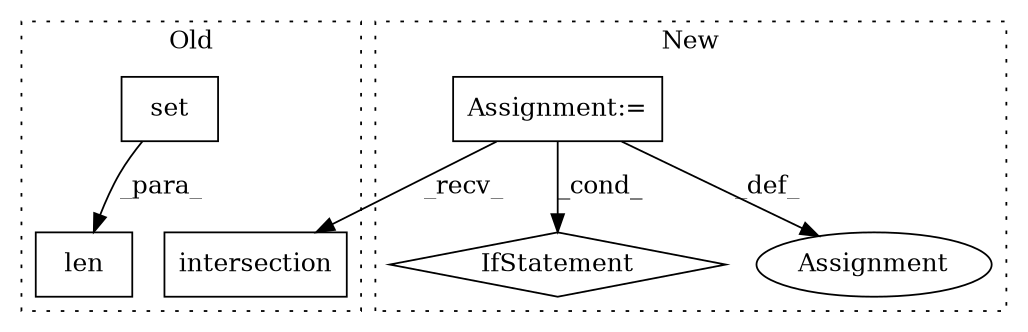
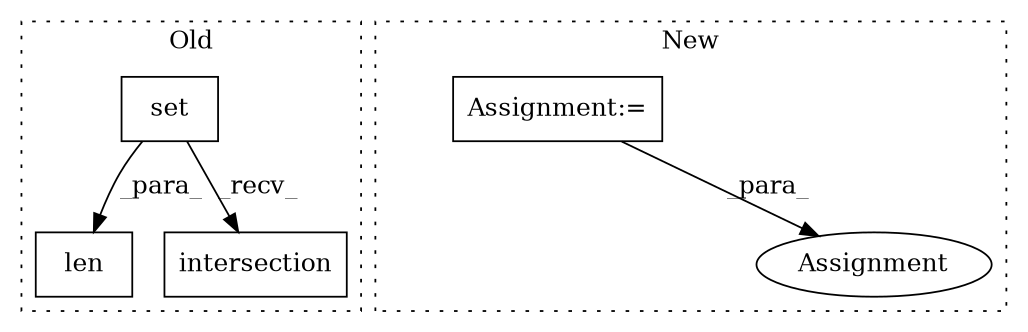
(414, 183) -> (208, 179)
(768, 187) -> (768, 187)
(558, 265) -> none
